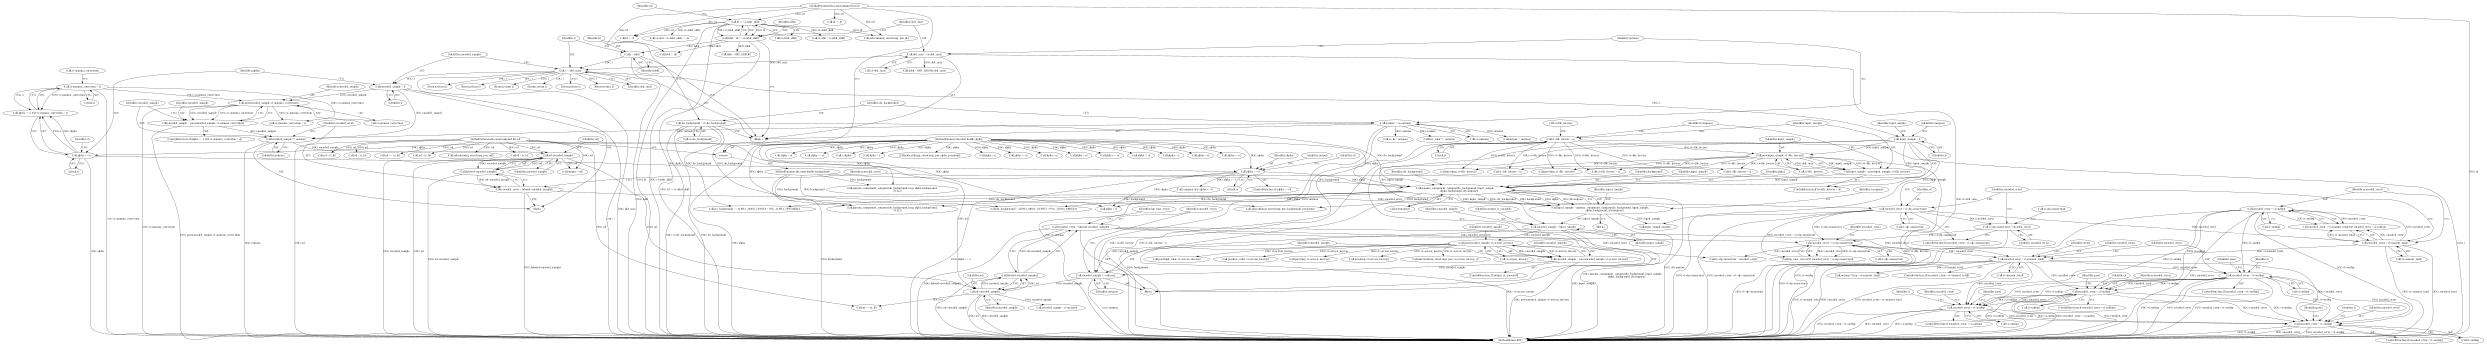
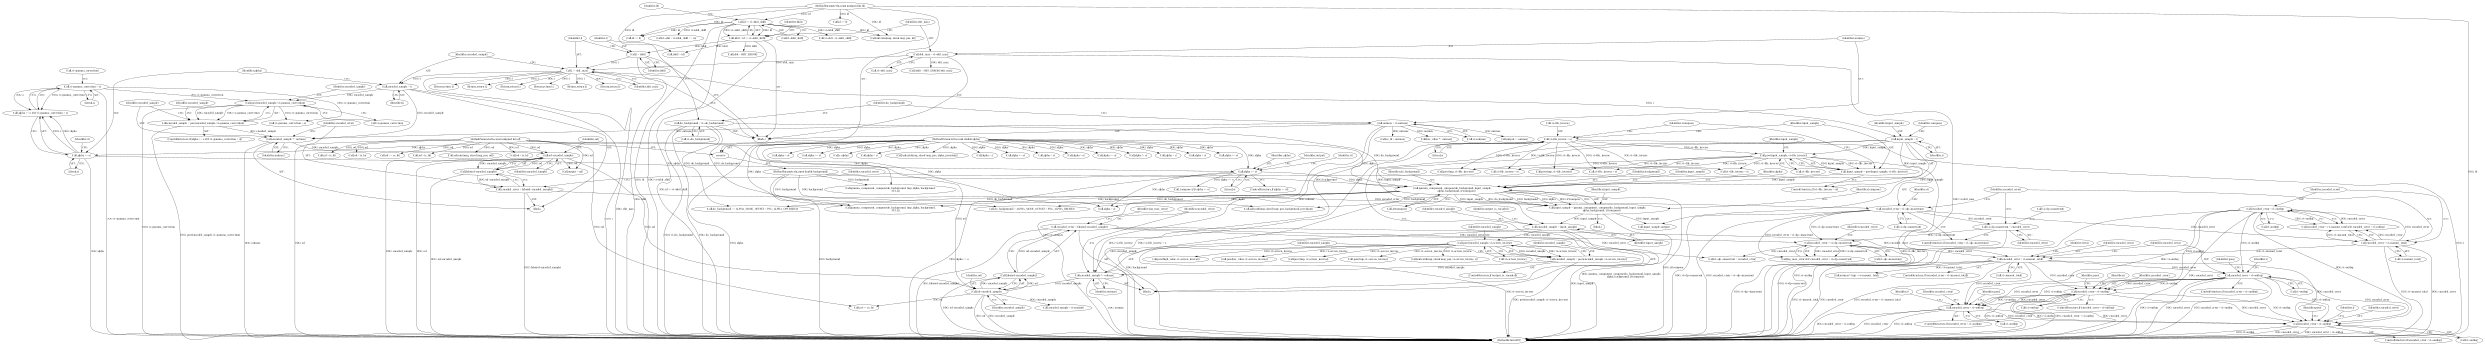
(1804, 164) -> (1802, 164)
